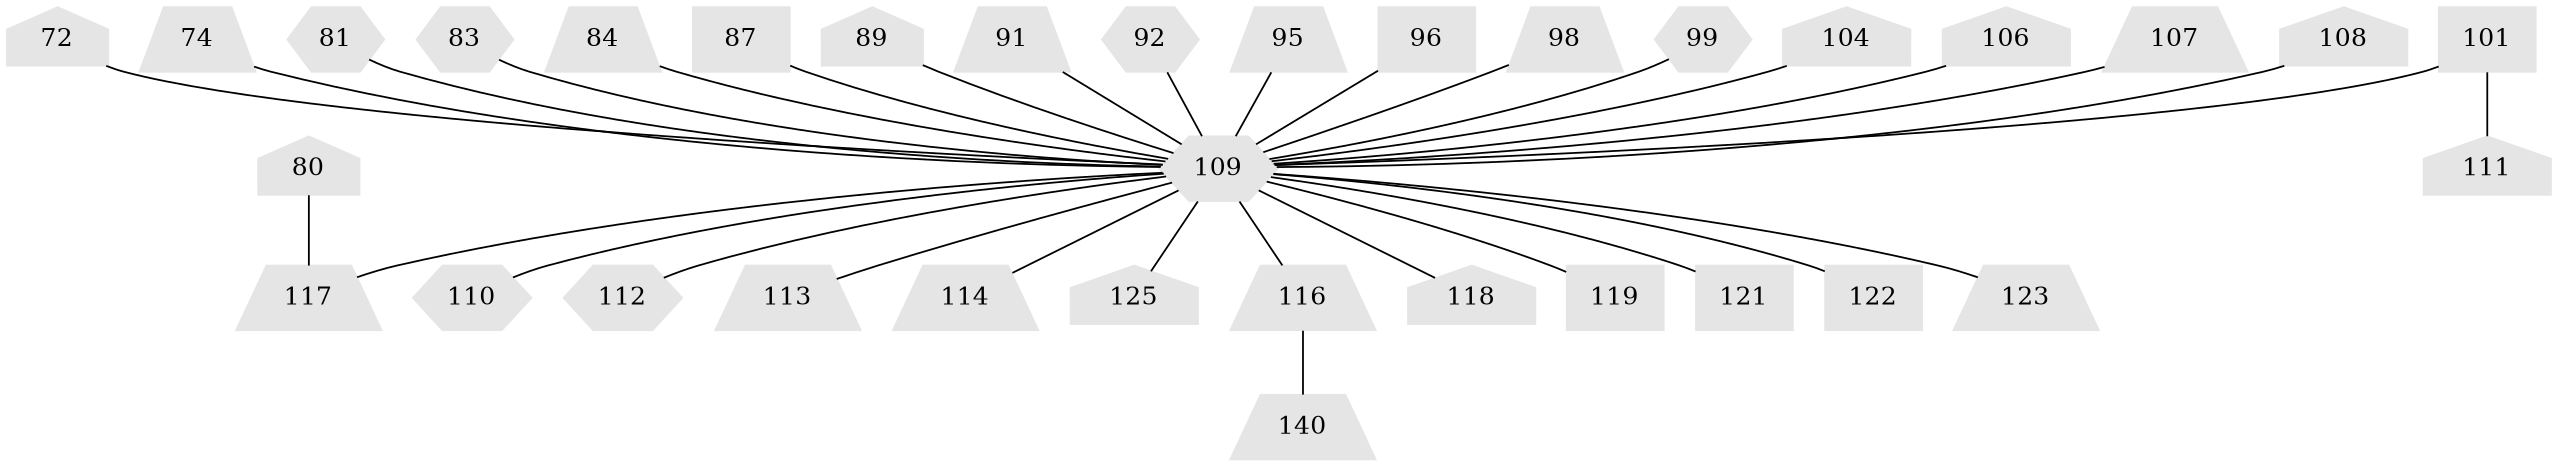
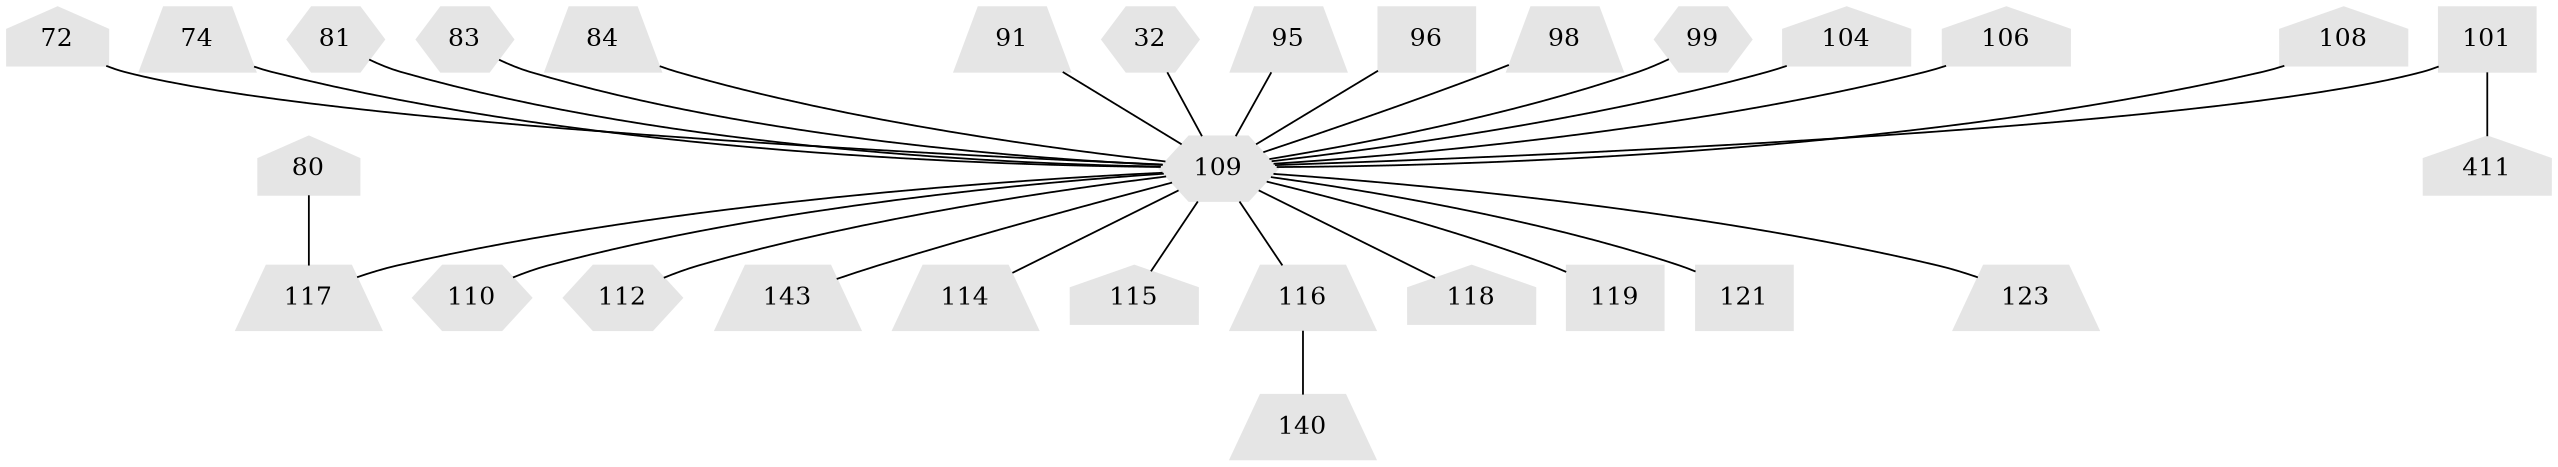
(741, 39) -> none
(872, 39) -> none
(1150, 39) -> (1150, 39)
(2175, 39) -> none
(2487, 169) -> (2487, 169)
(788, 298) -> (788, 298)
(1134, 298) -> (1134, 298)
(1874, 298) -> none
